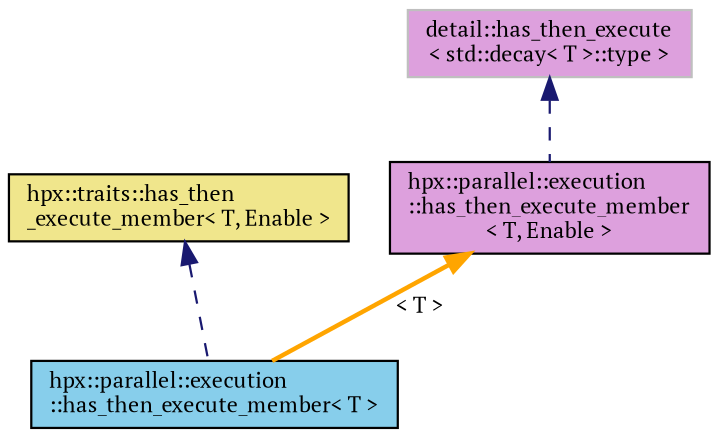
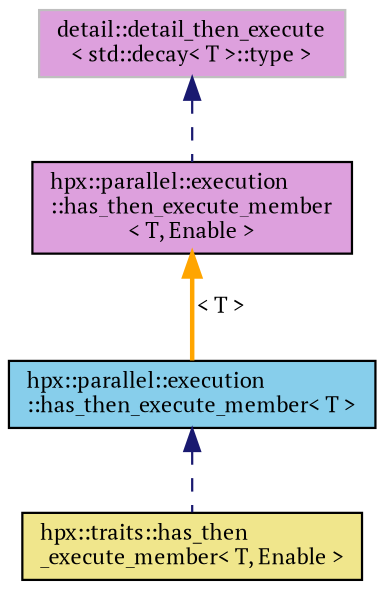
(550, 44) -> (192, 44)
(199, 313) -> (192, 482)
